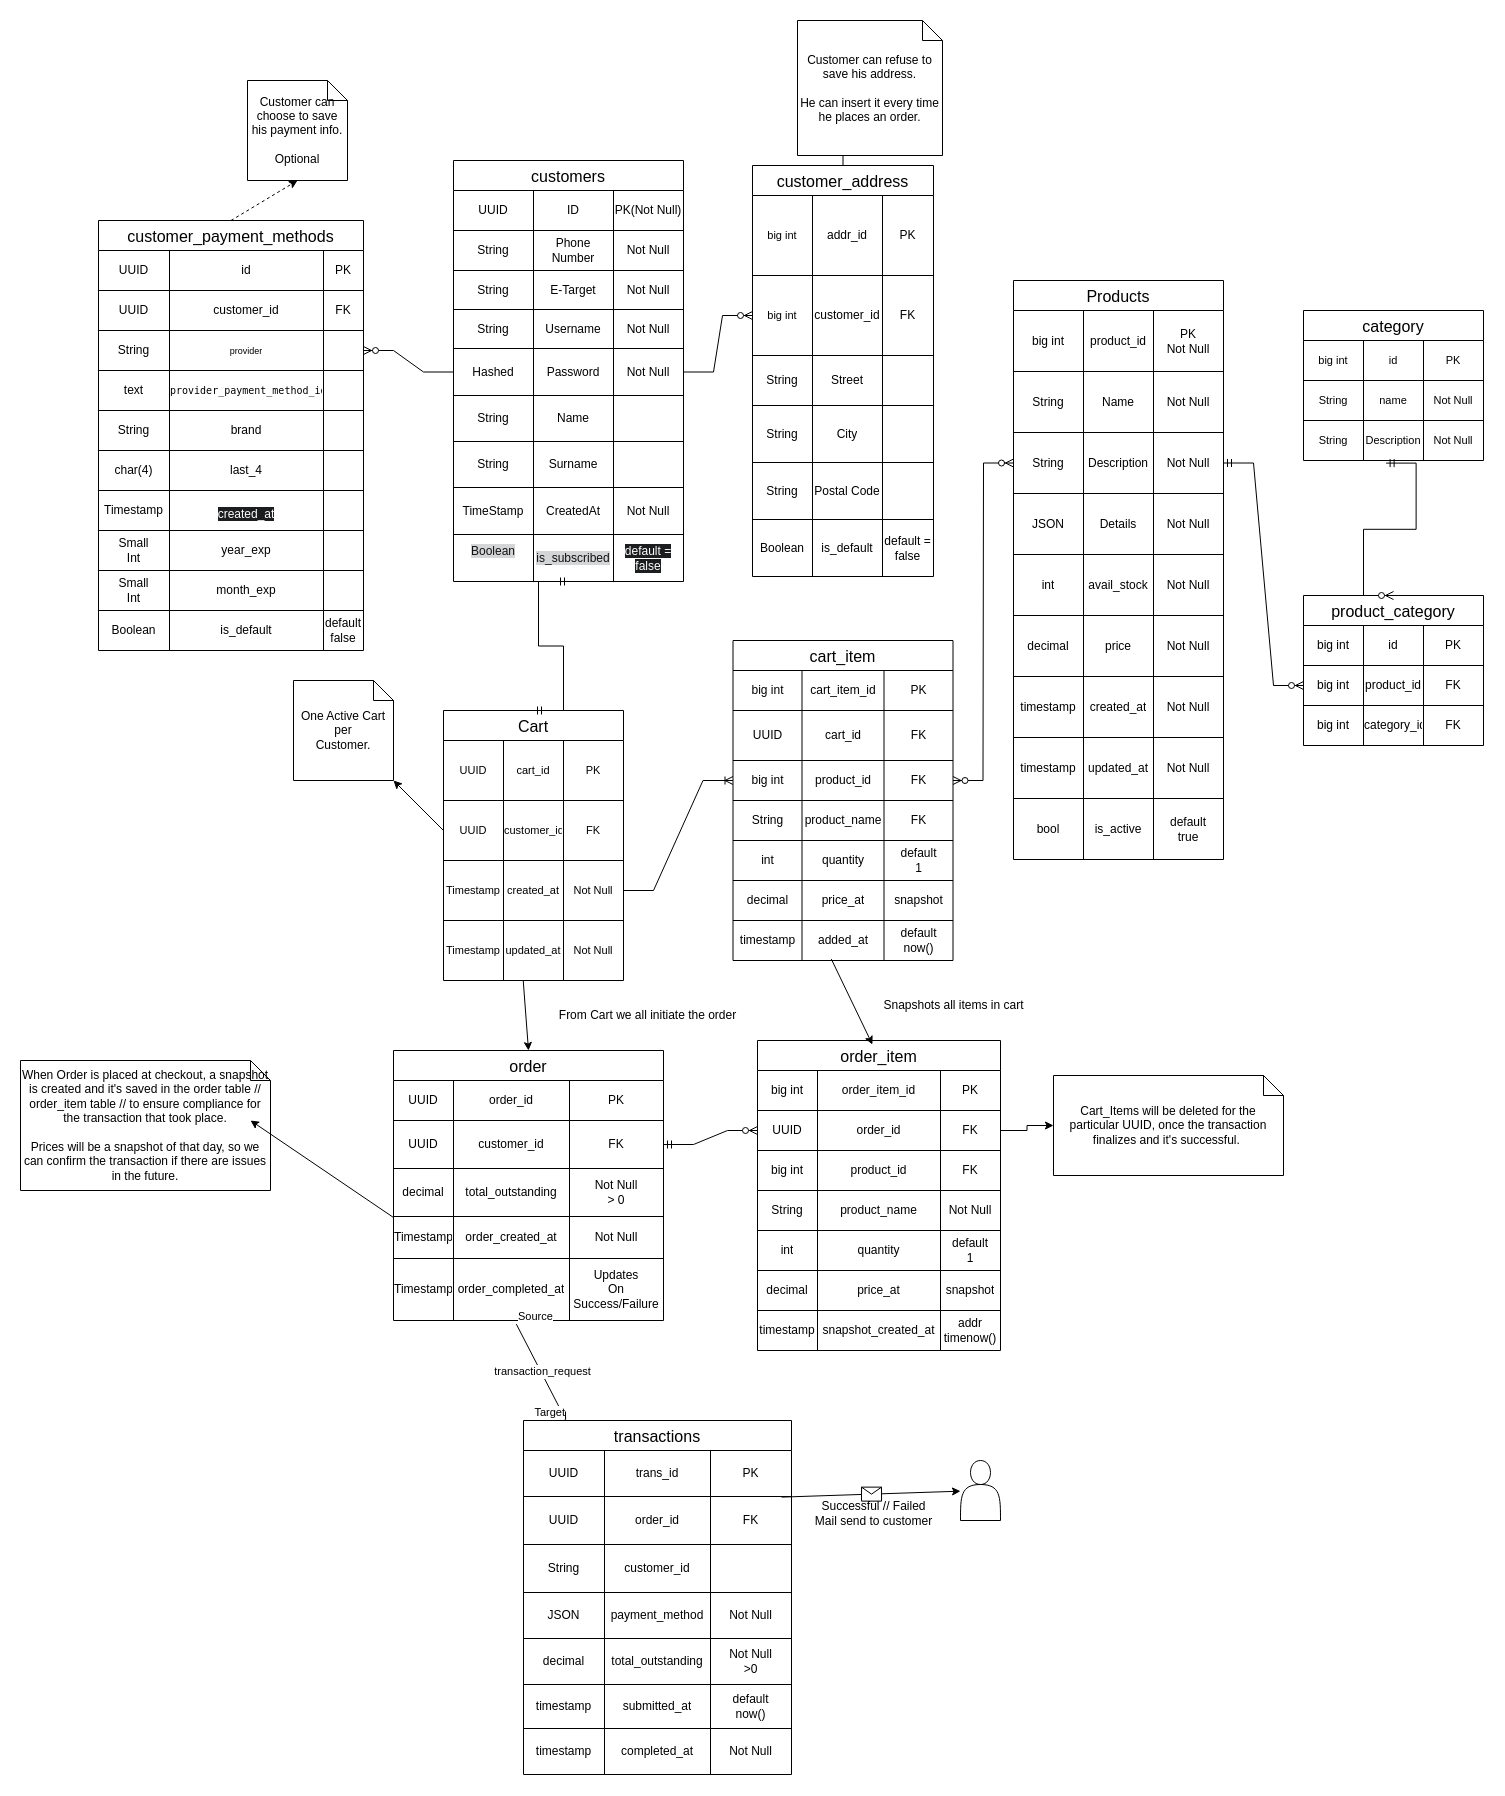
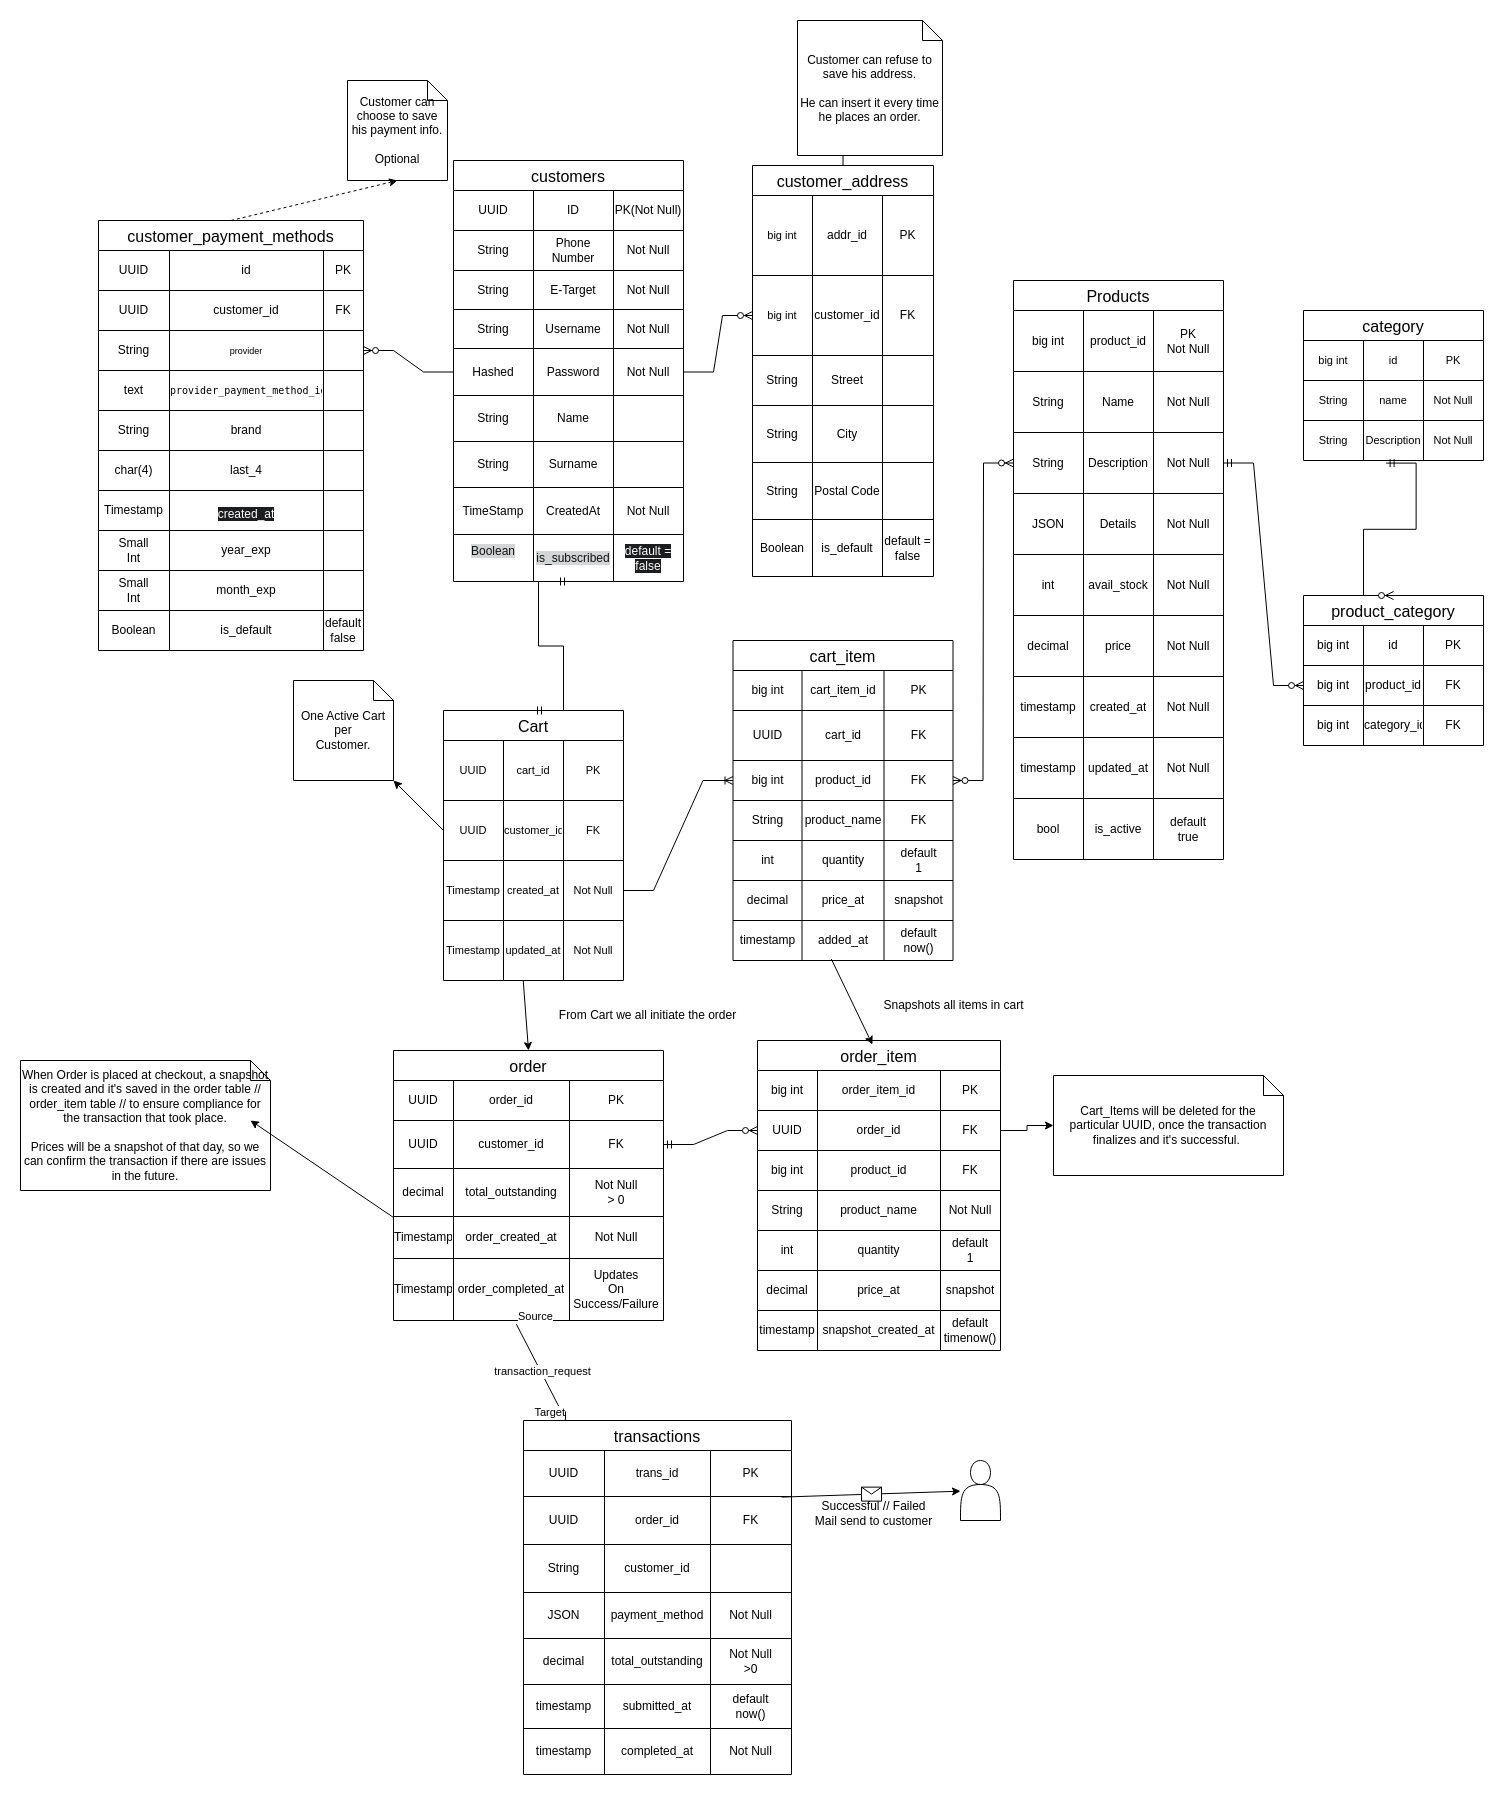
(298, 131) -> (398, 131)
(971, 1331) -> (971, 1331)
